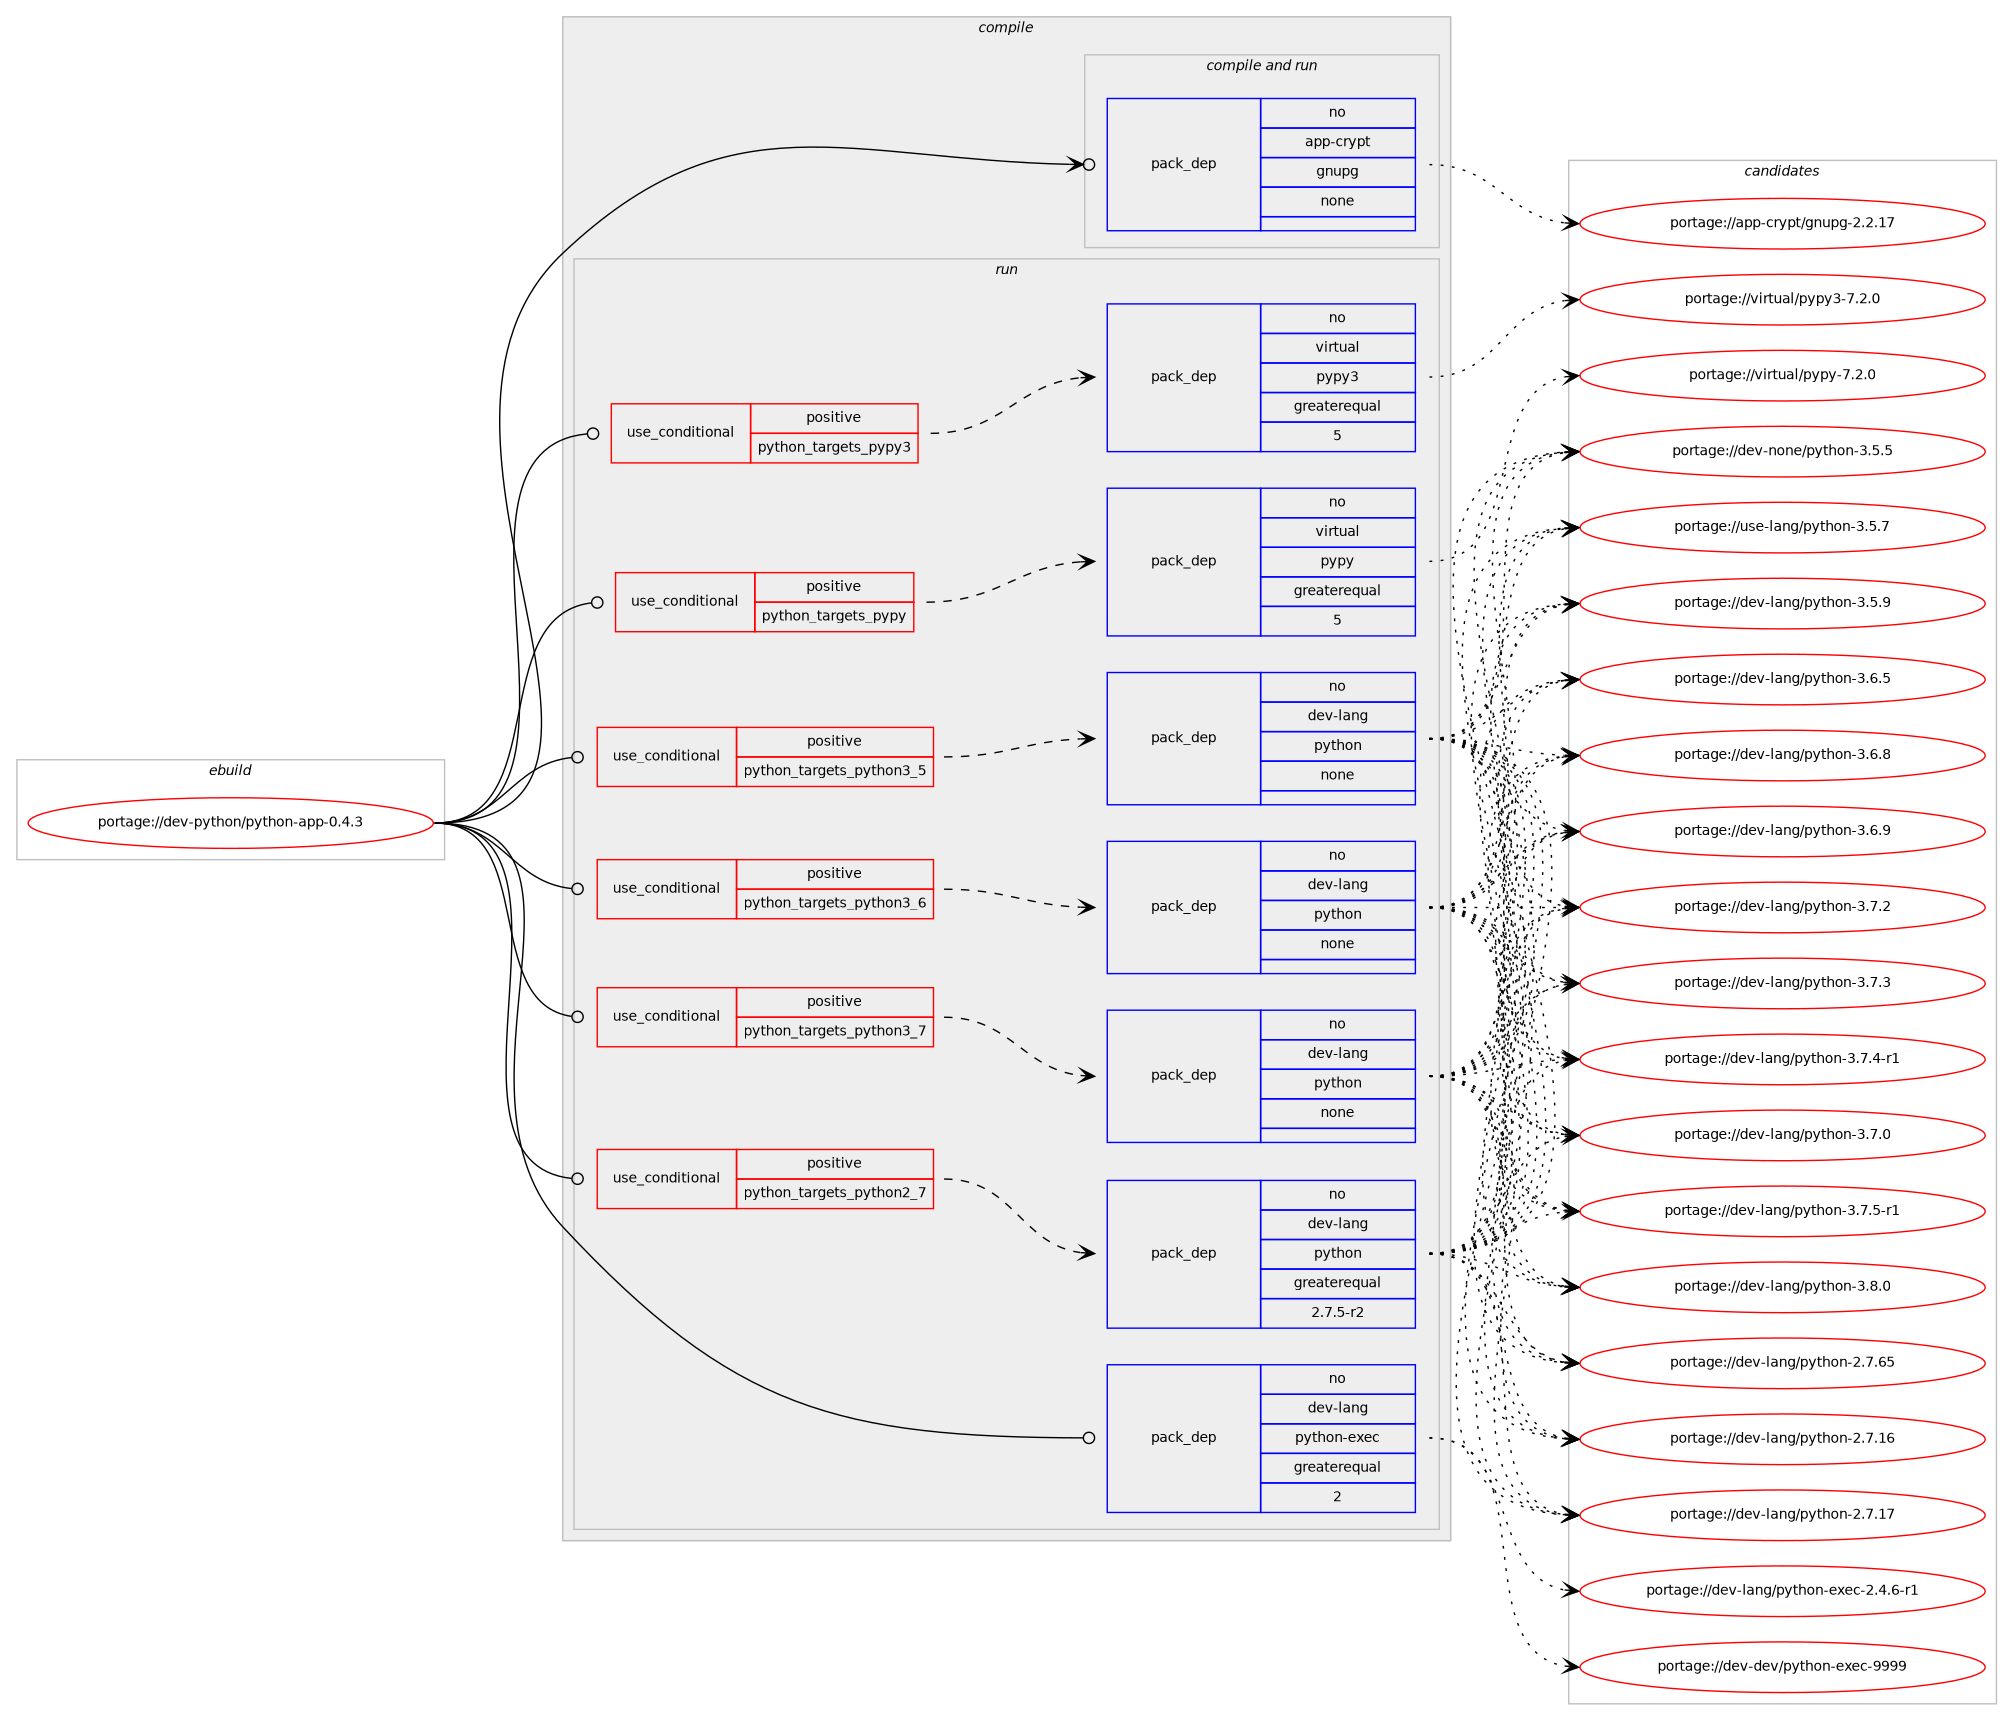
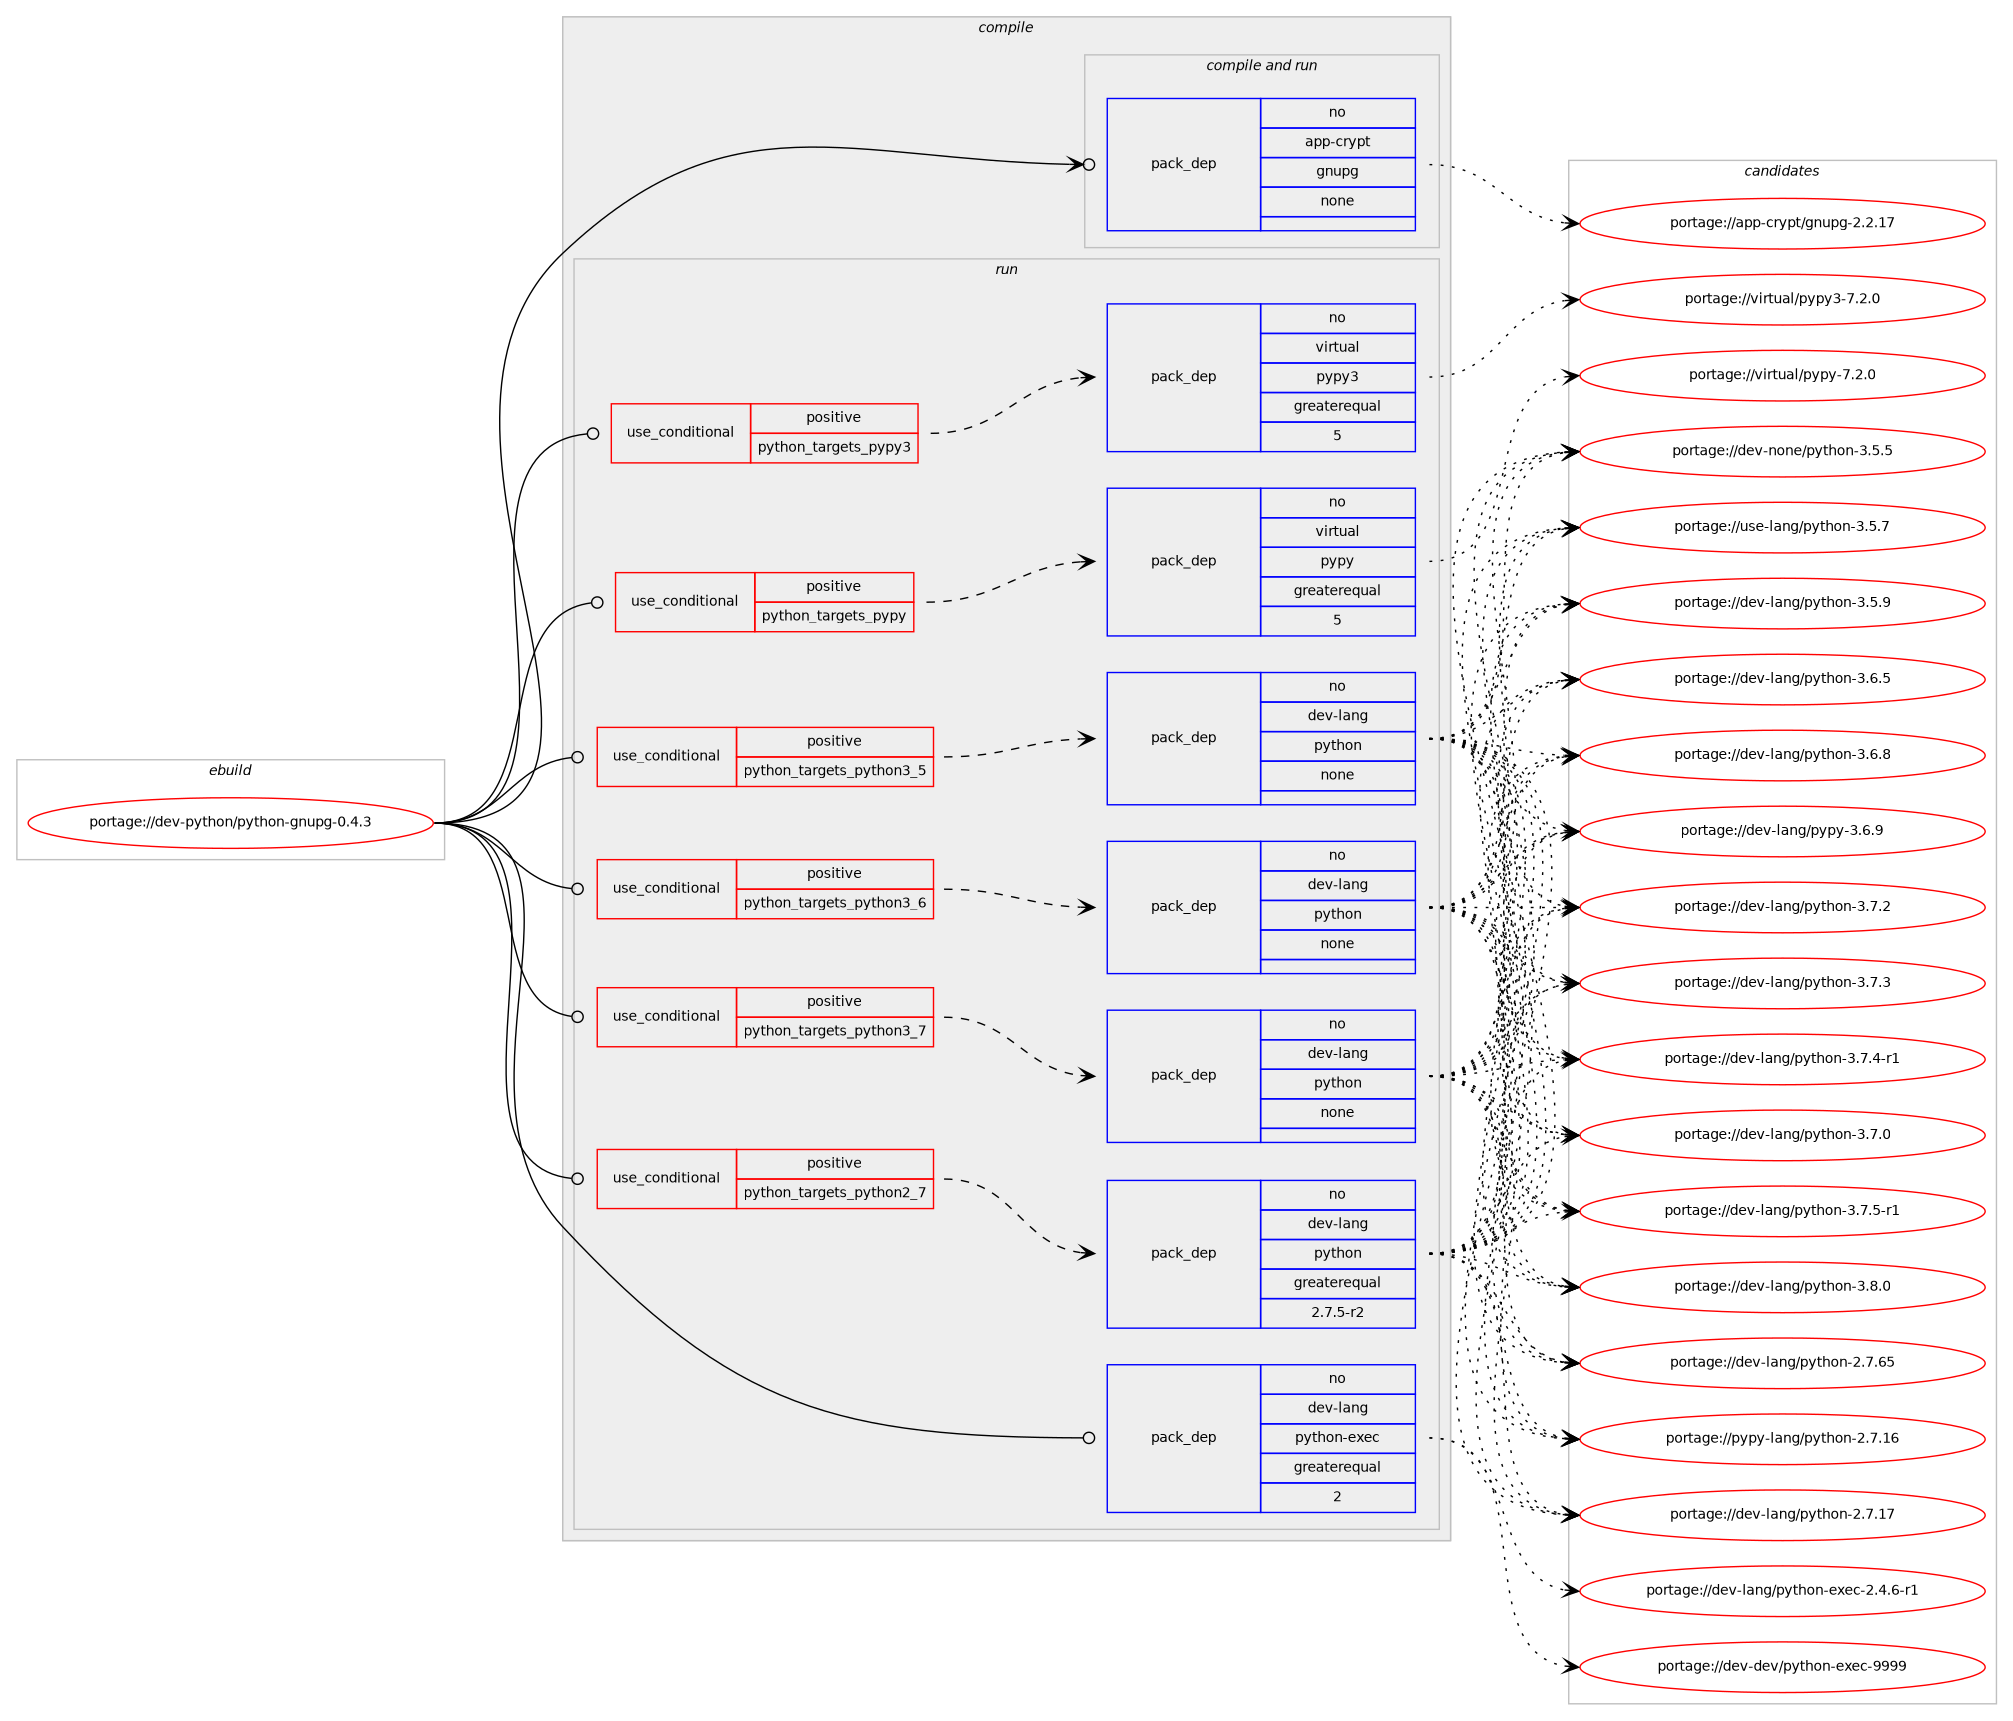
(231, 823) -> (231, 823)
(1783, 832) -> (1783, 832)
(1783, 1439) -> (1783, 1439)
